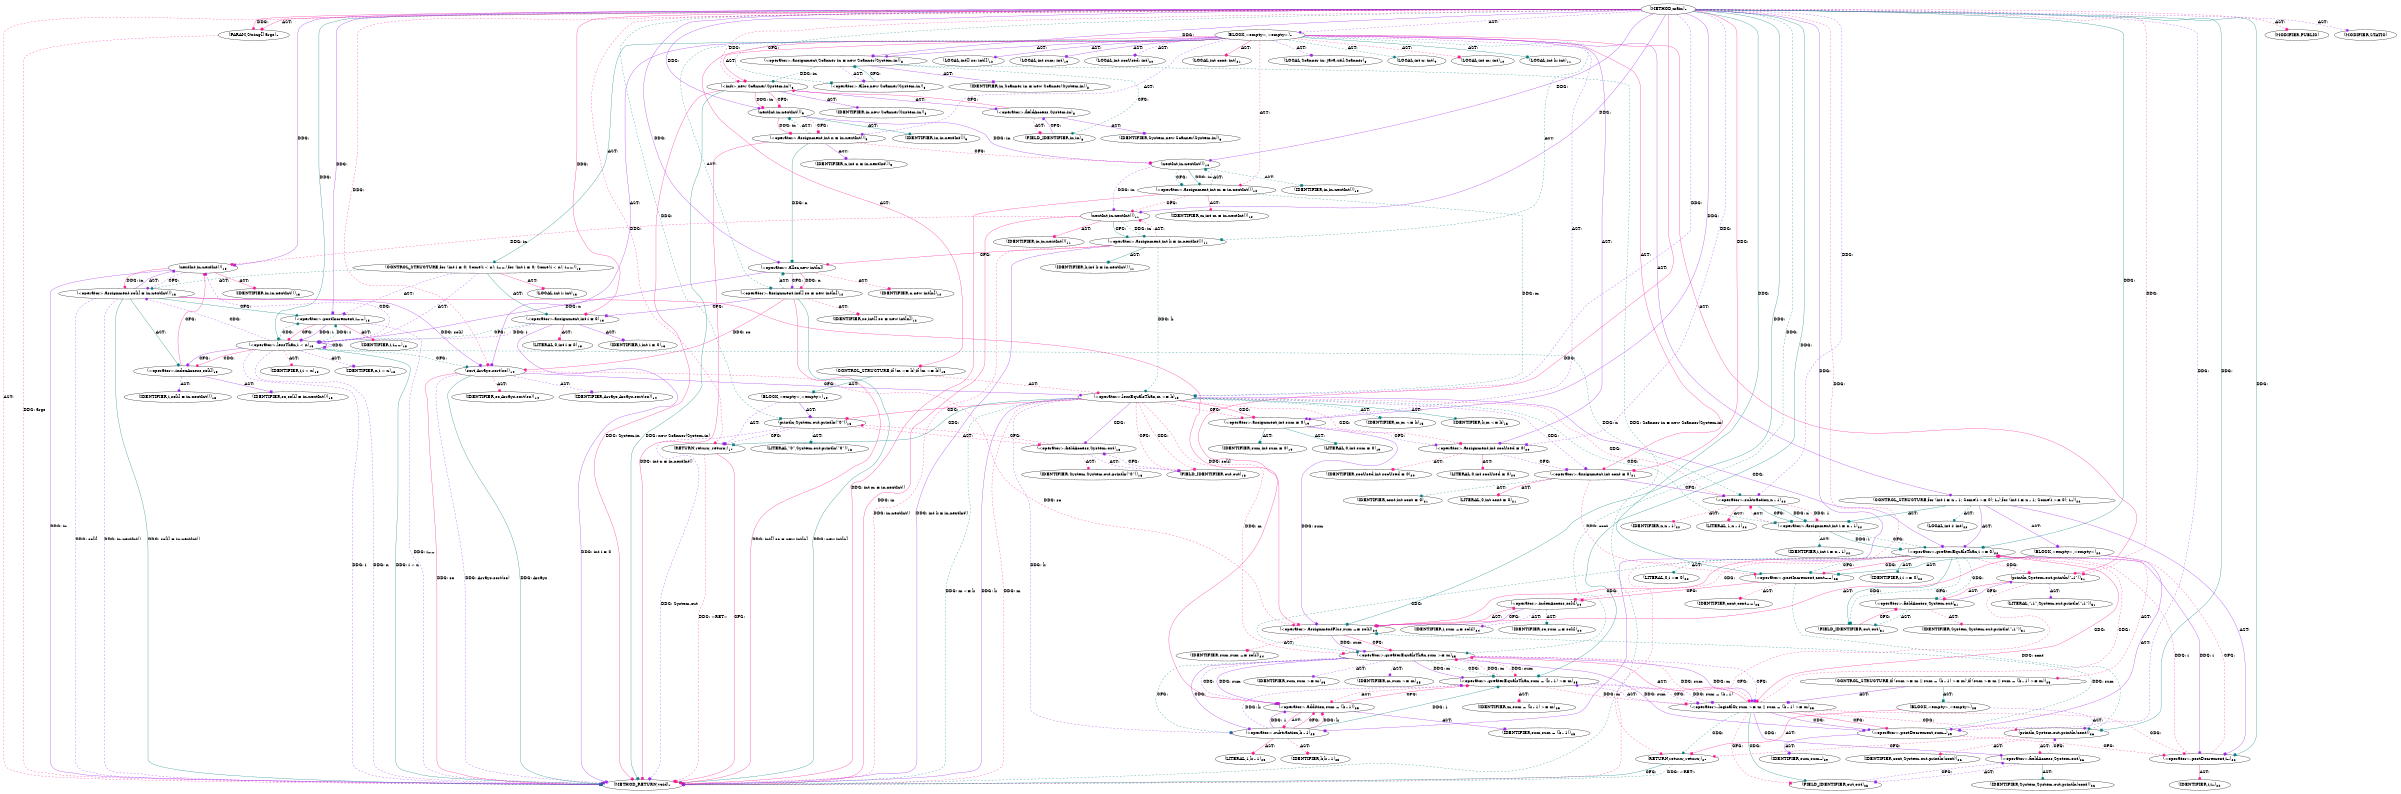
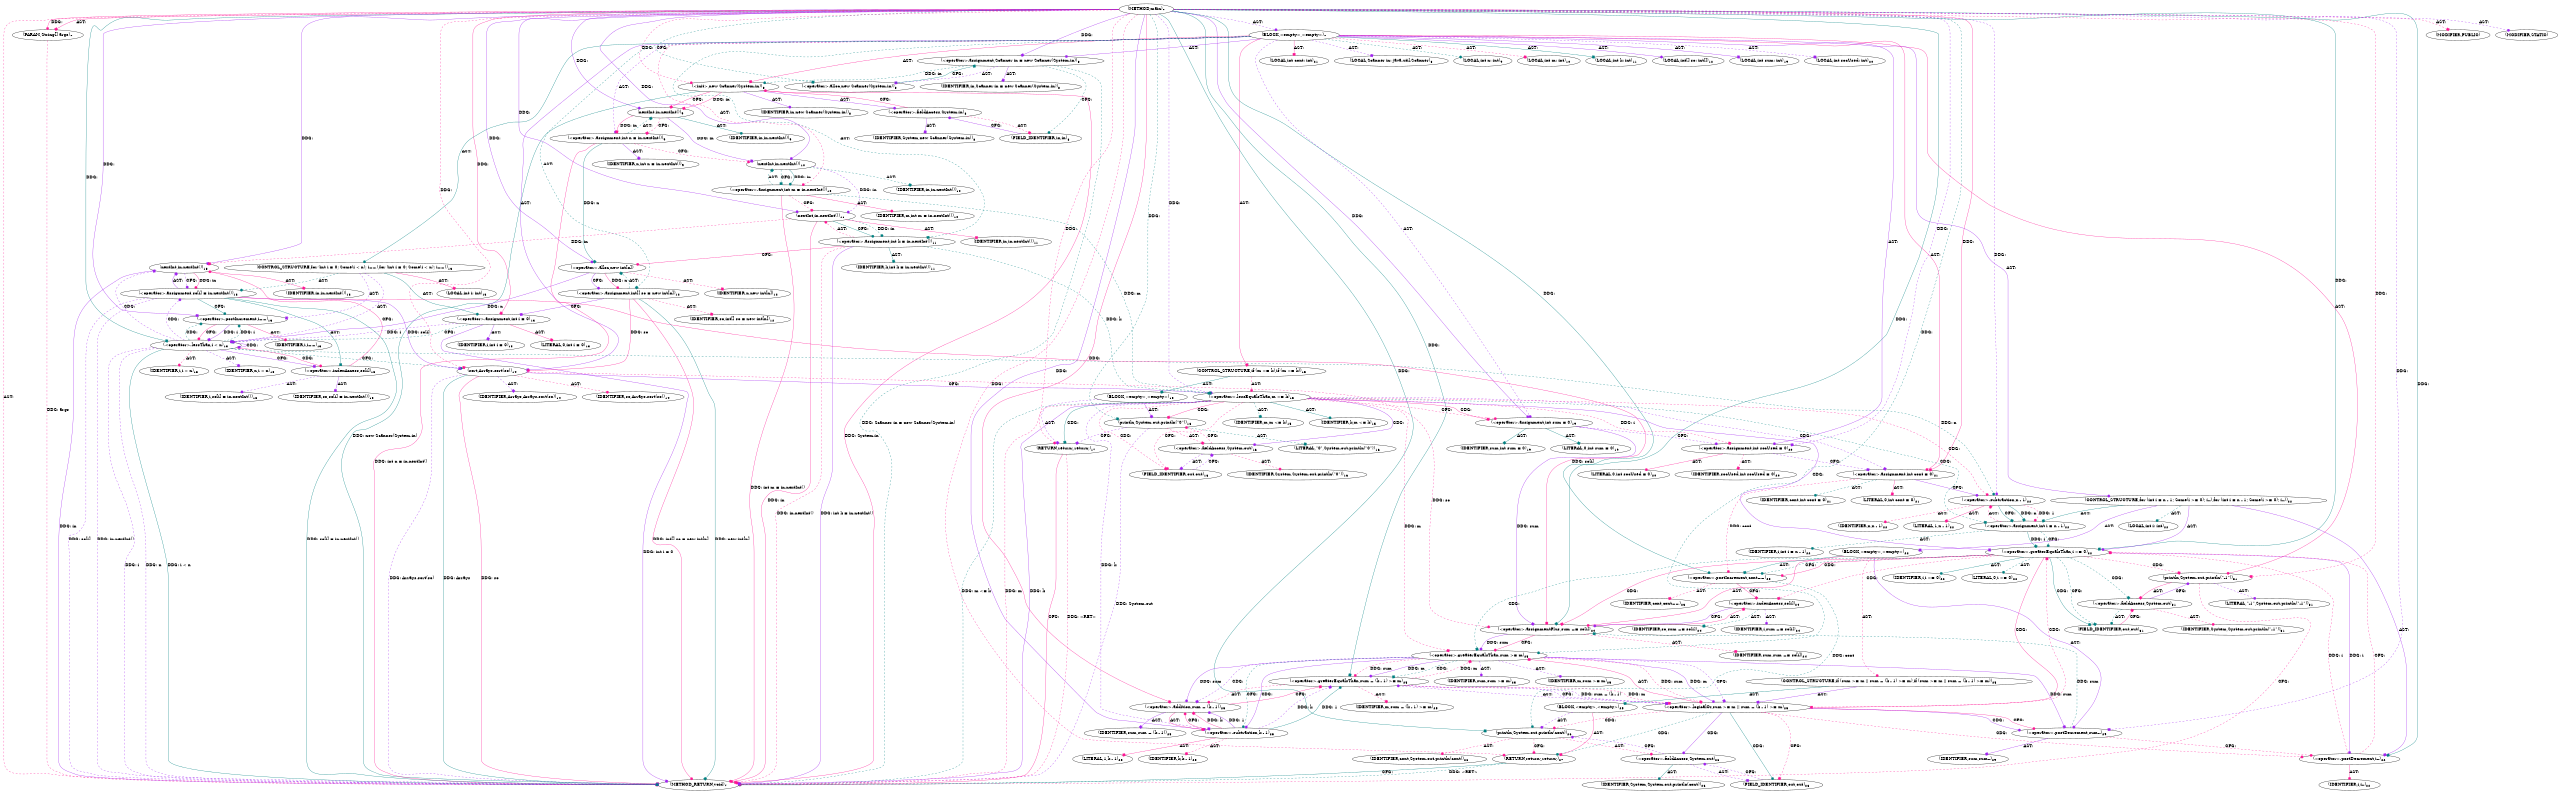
(1346, 423) -> (1628, 423)
(423, 612) -> none
